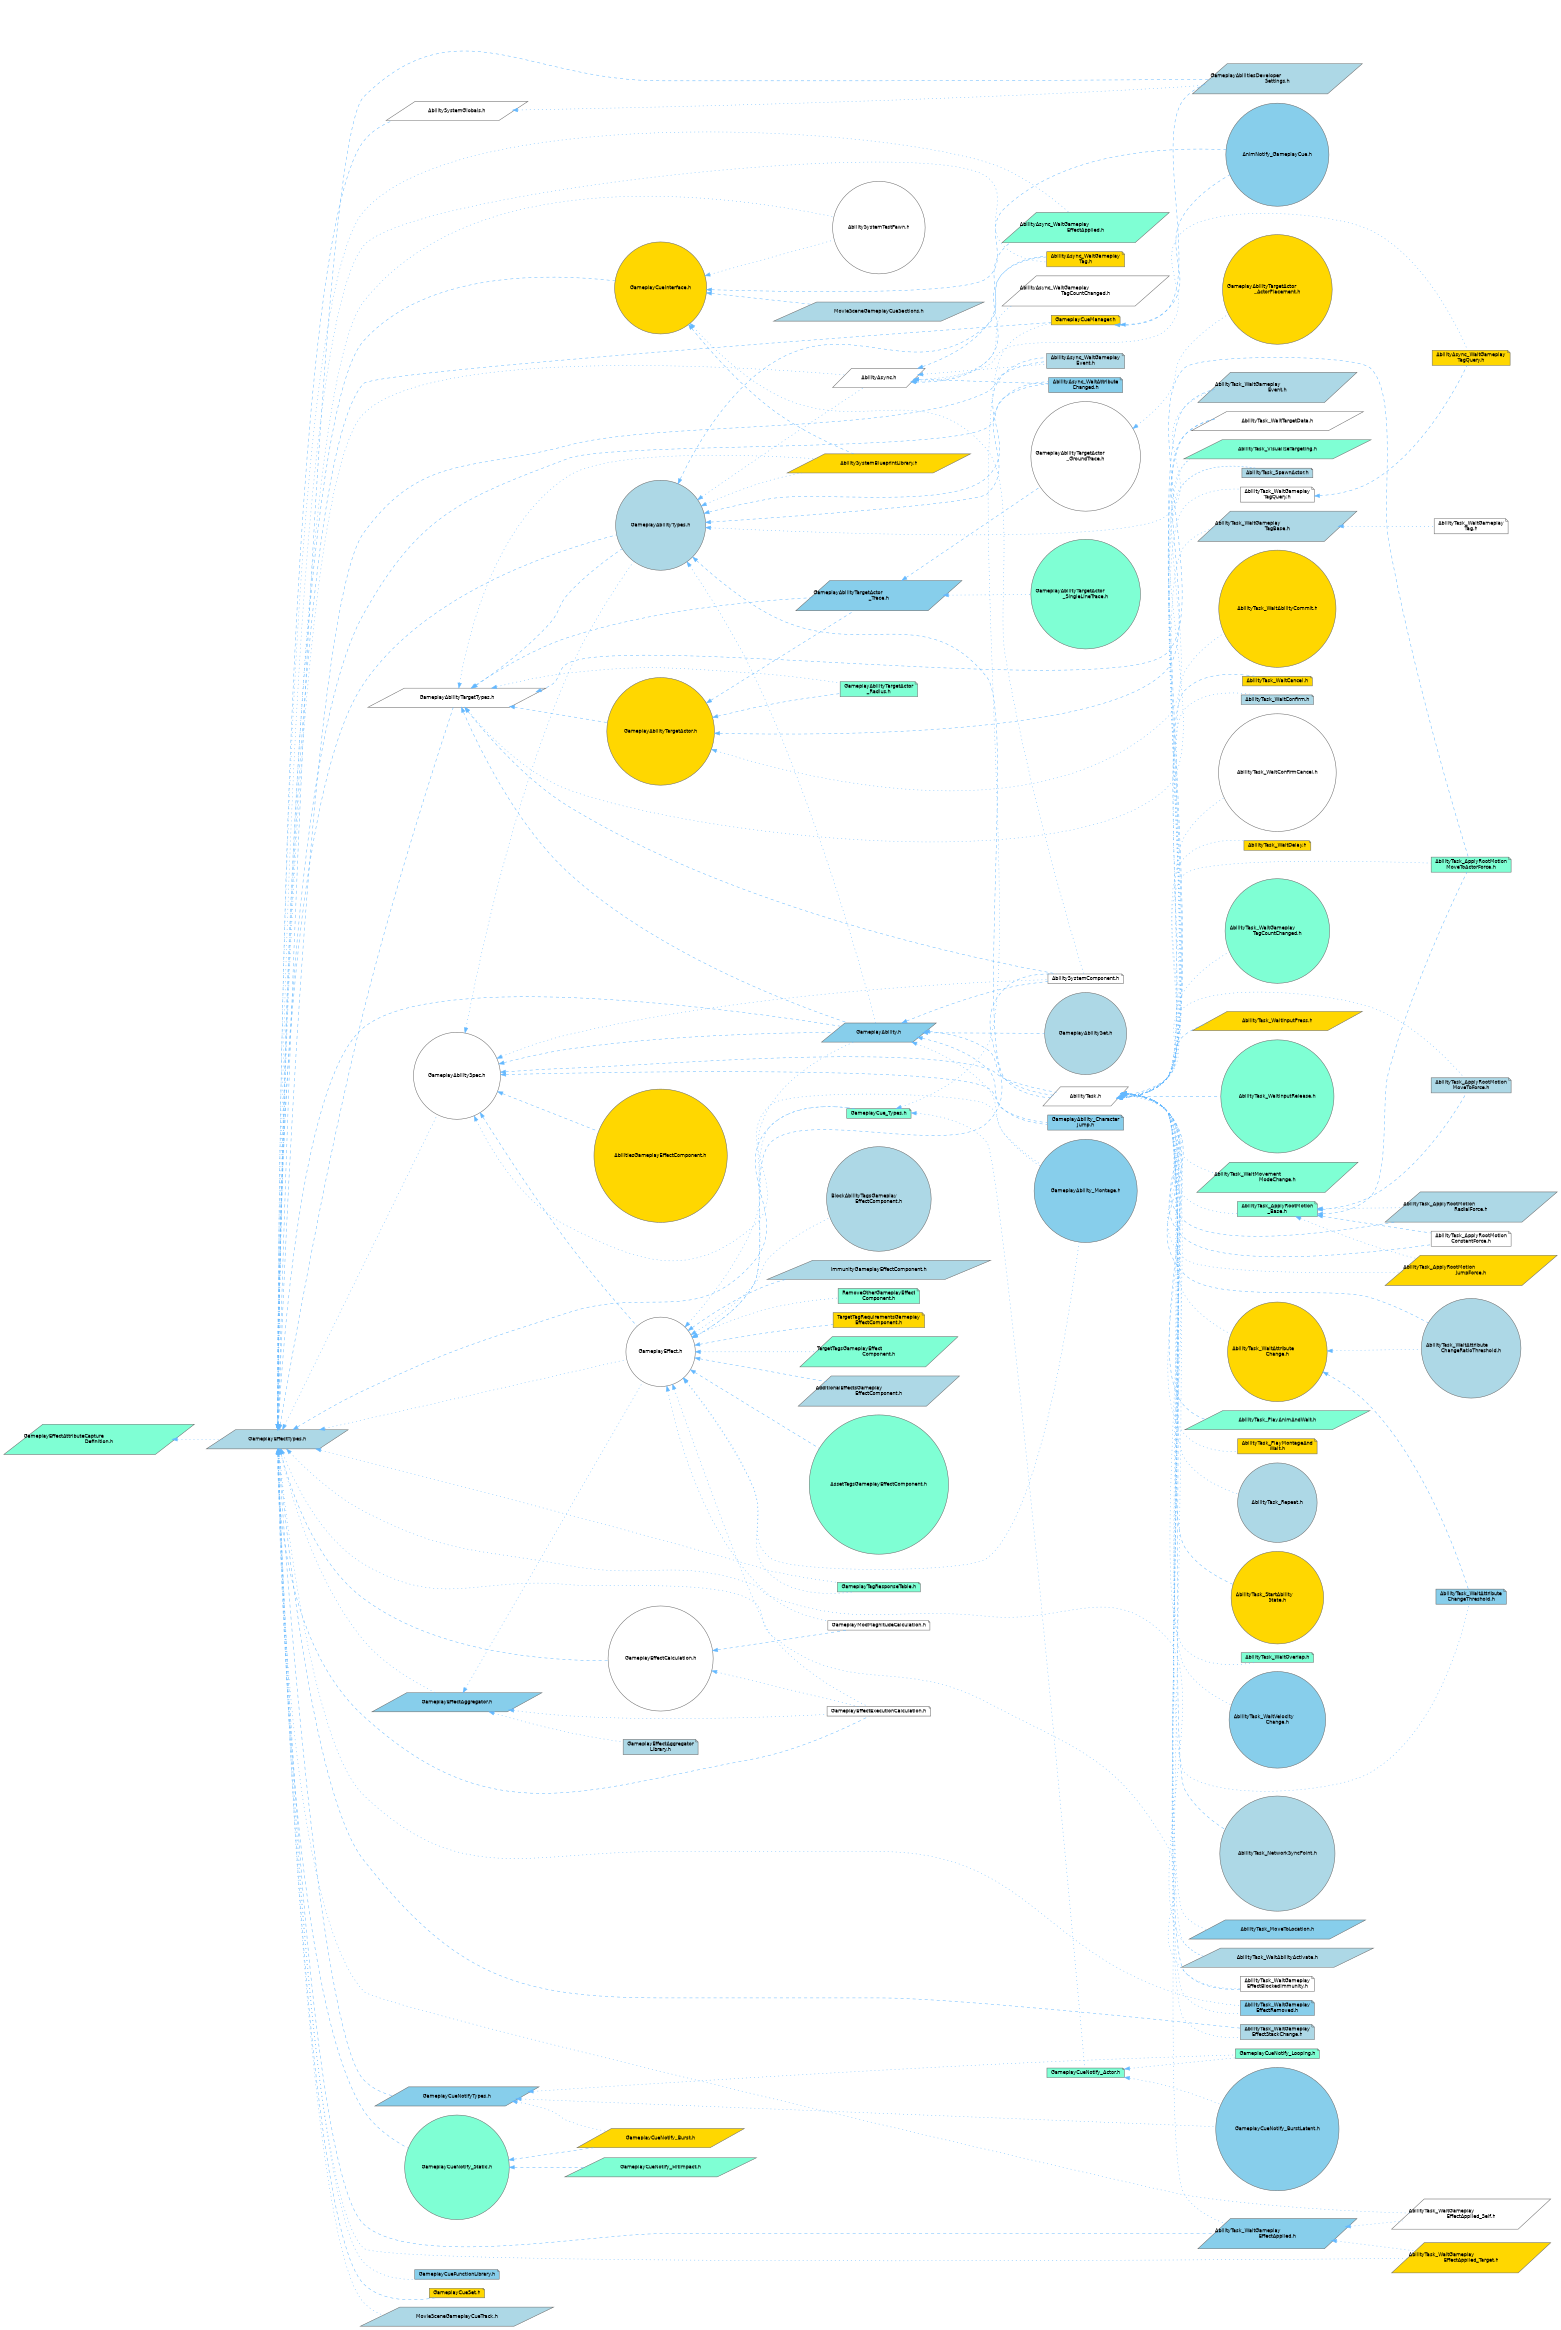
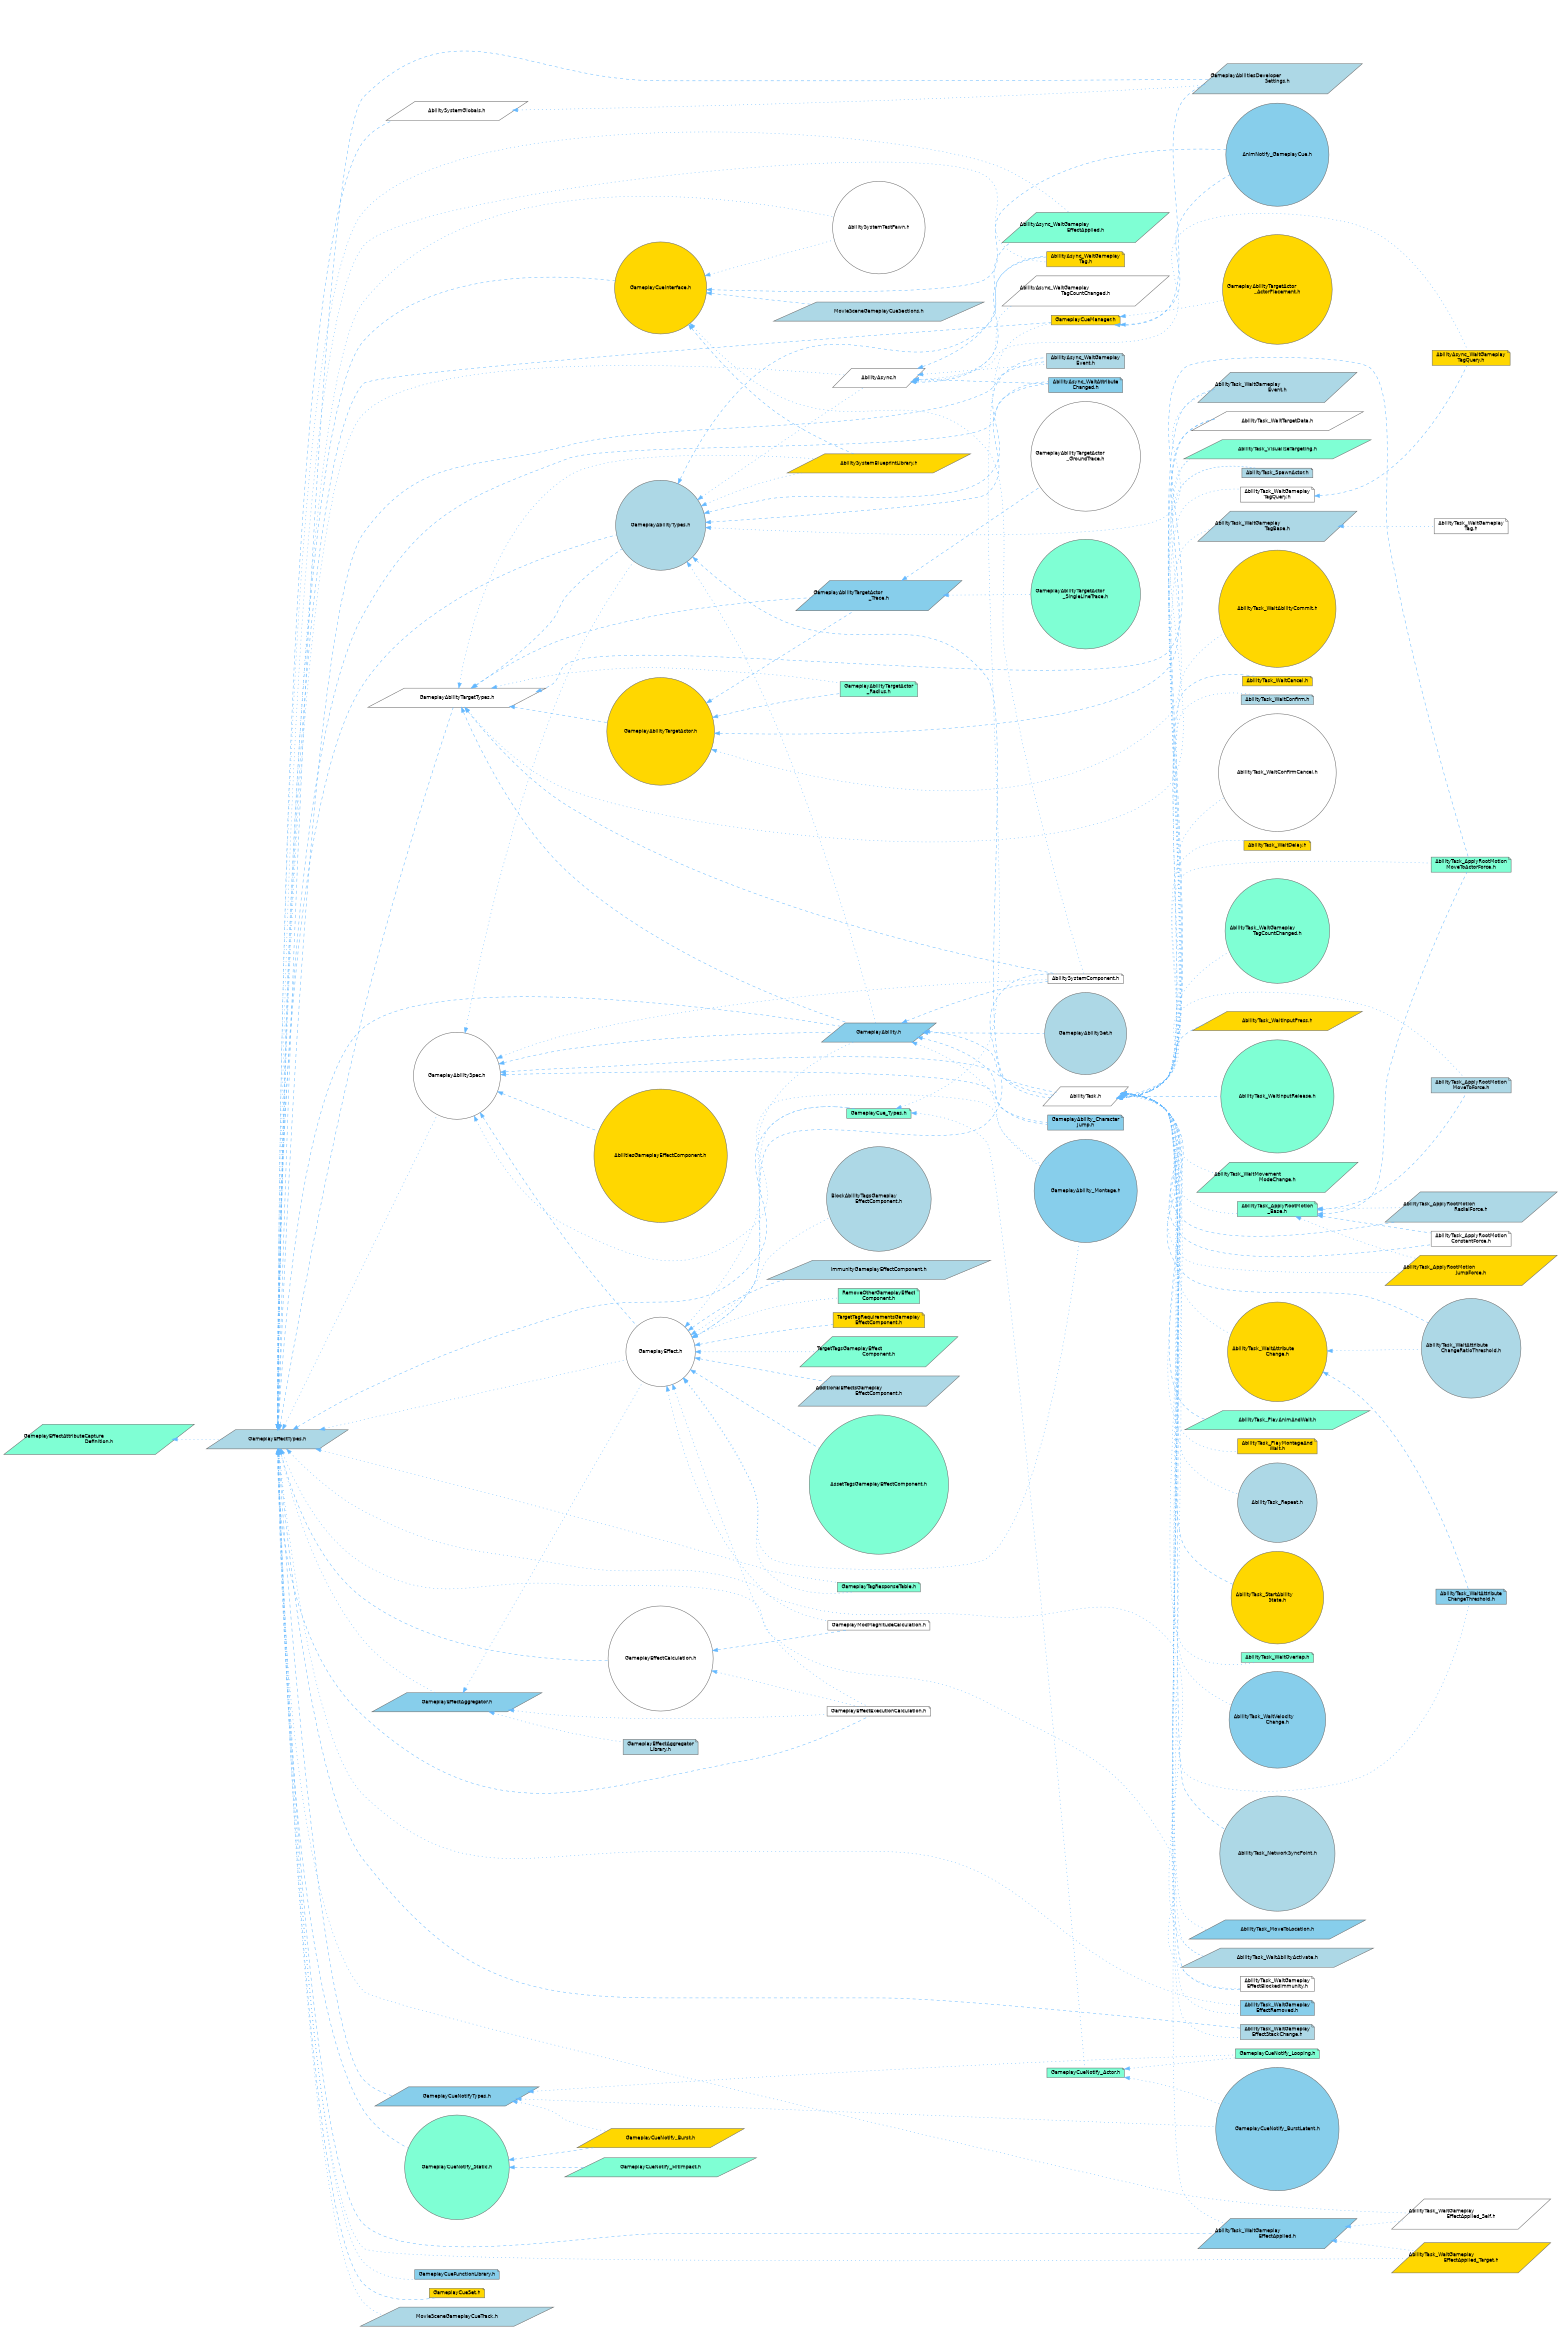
(1177, 366) -> (1172, 310)
